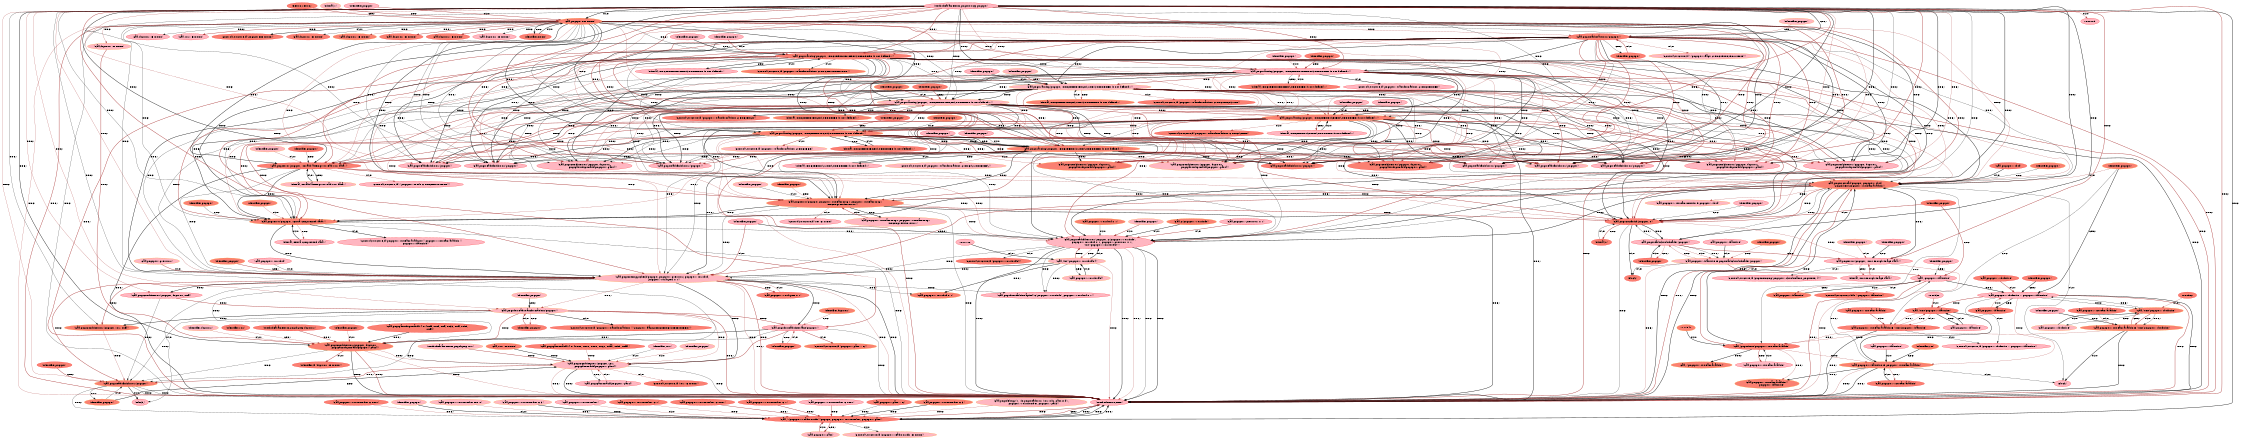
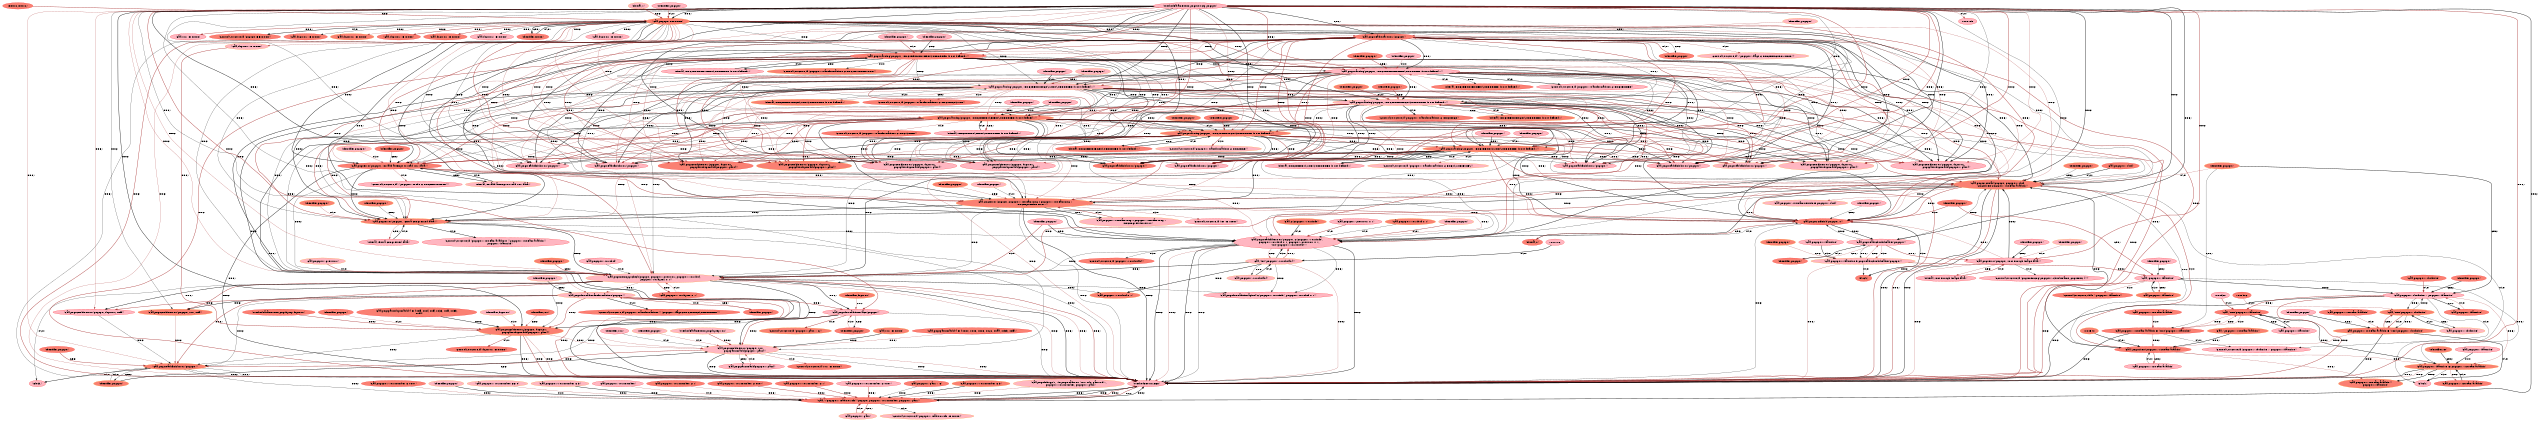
(607, 14) -> (689, 14)
(332, 309) -> (227, 301)
(1732, 355) -> (2203, 342)
(321, 365) -> (481, 350)
